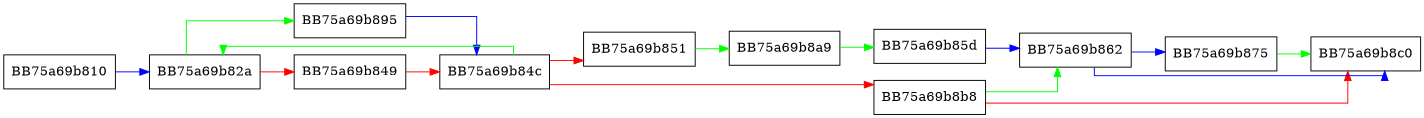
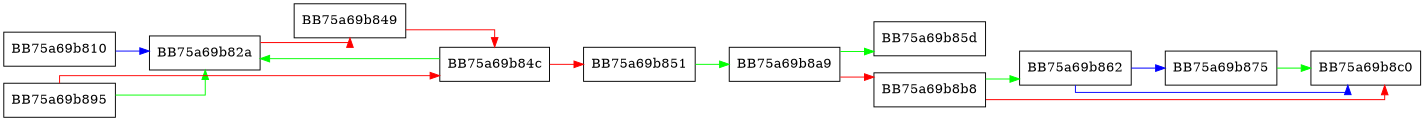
(456, 17) -> (241, 76)
(219, 21) -> (168, 95)
(998, 48) -> none
(707, 85) -> (852, 77)
